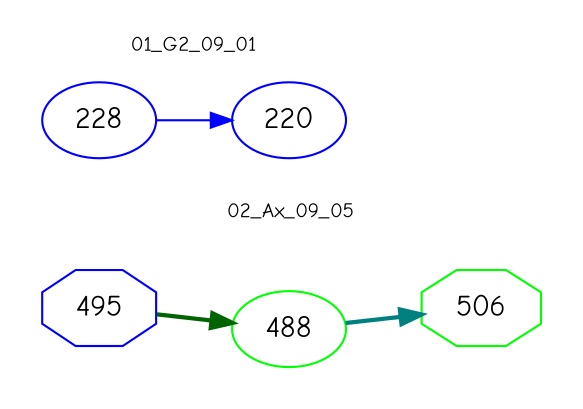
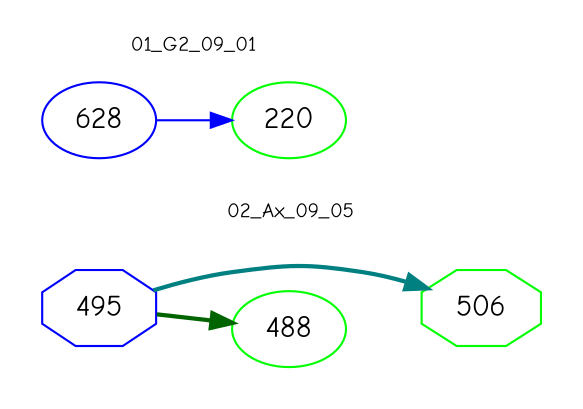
(99, 120) -> (99, 120)
(289, 120) -> (289, 120)
(373, 320) -> (280, 267)
